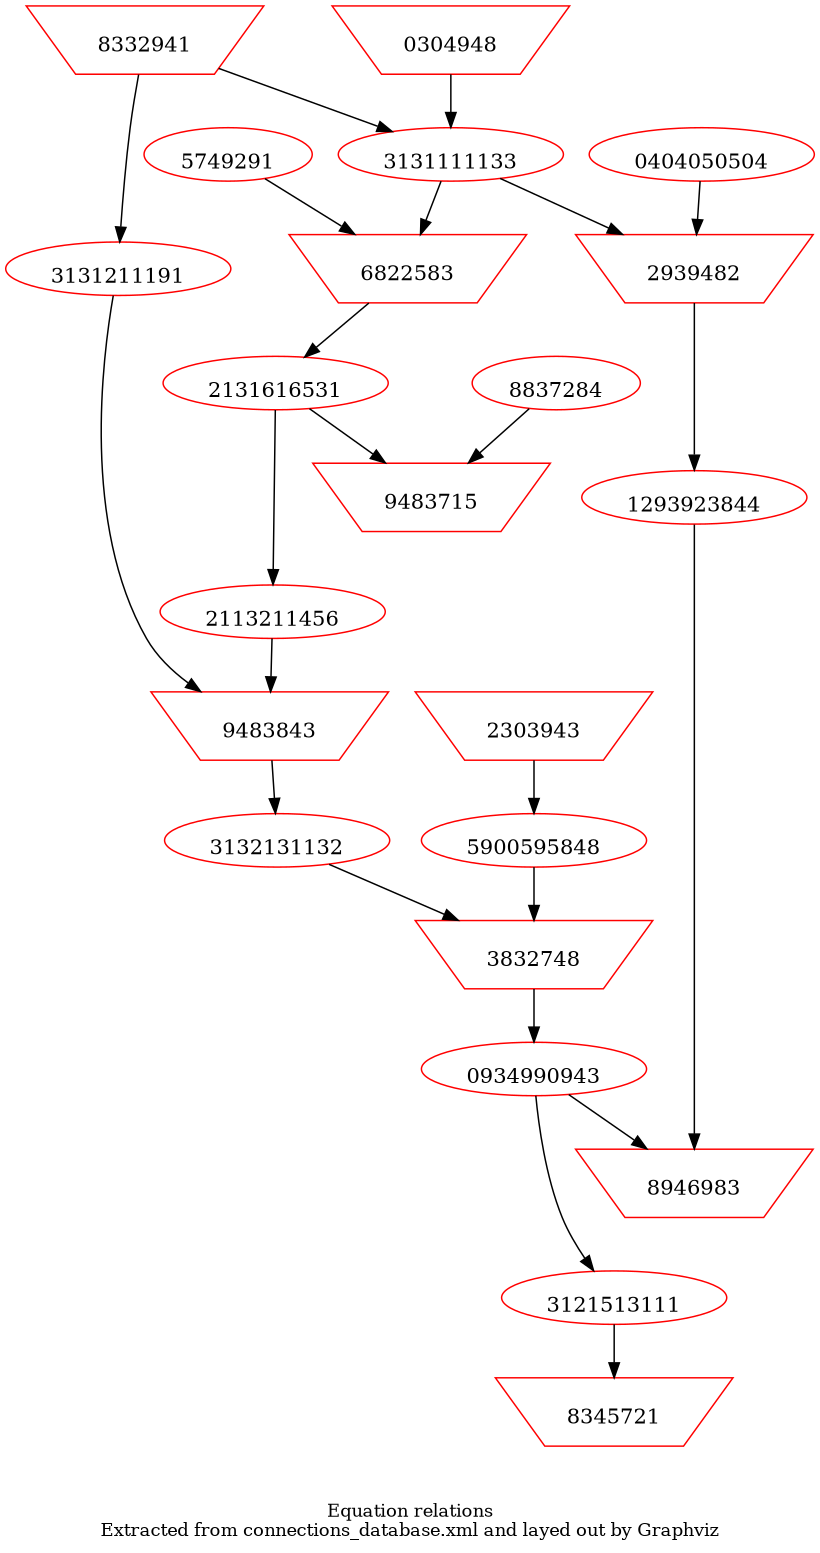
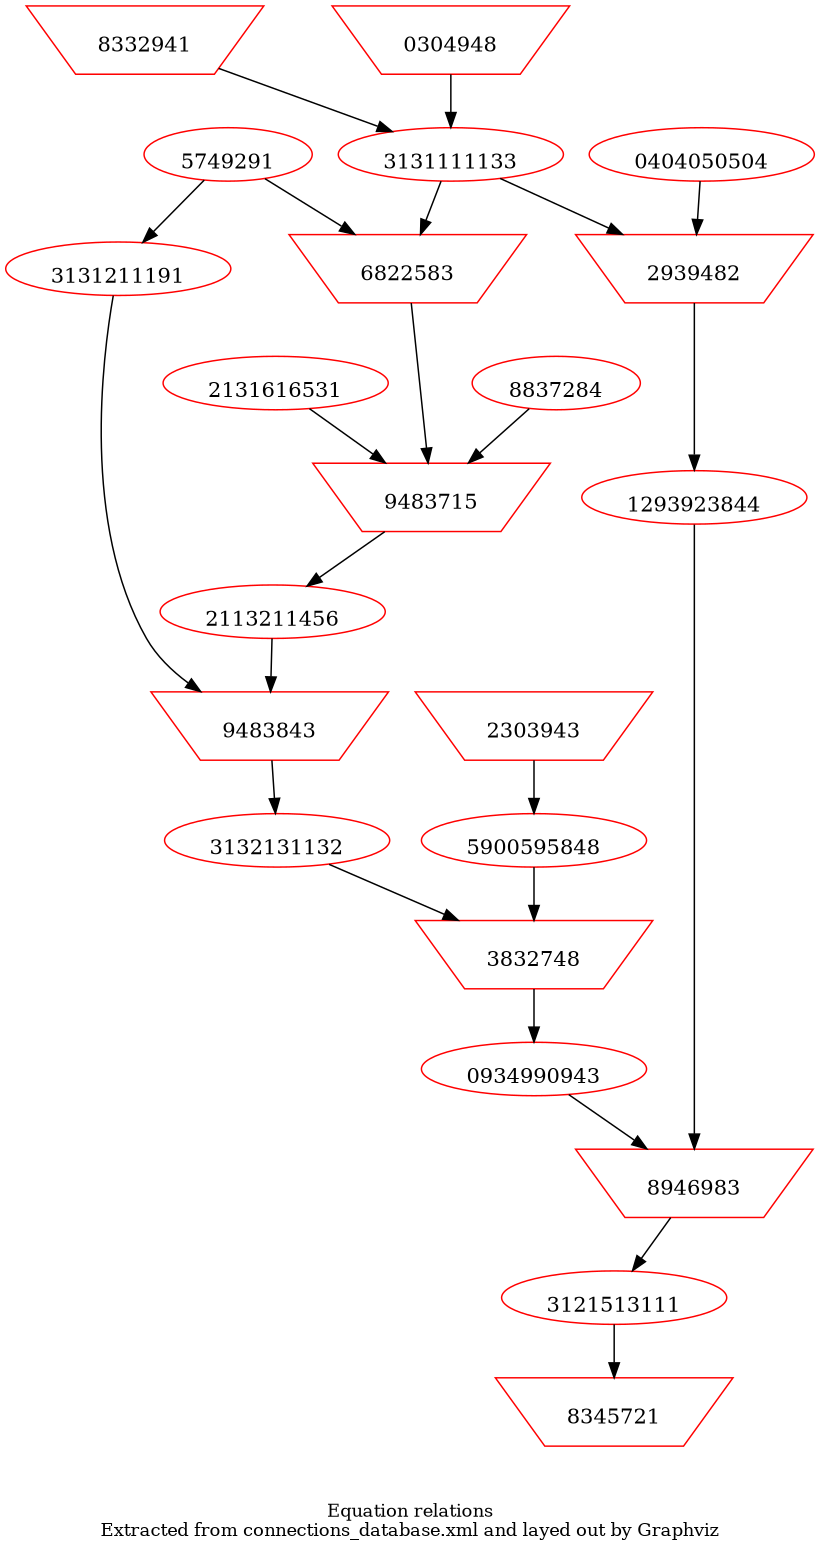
(127, 150) -> (179, 206)
(343, 325) -> (419, 375)
(274, 490) -> (352, 555)
(550, 1180) -> (656, 1238)
